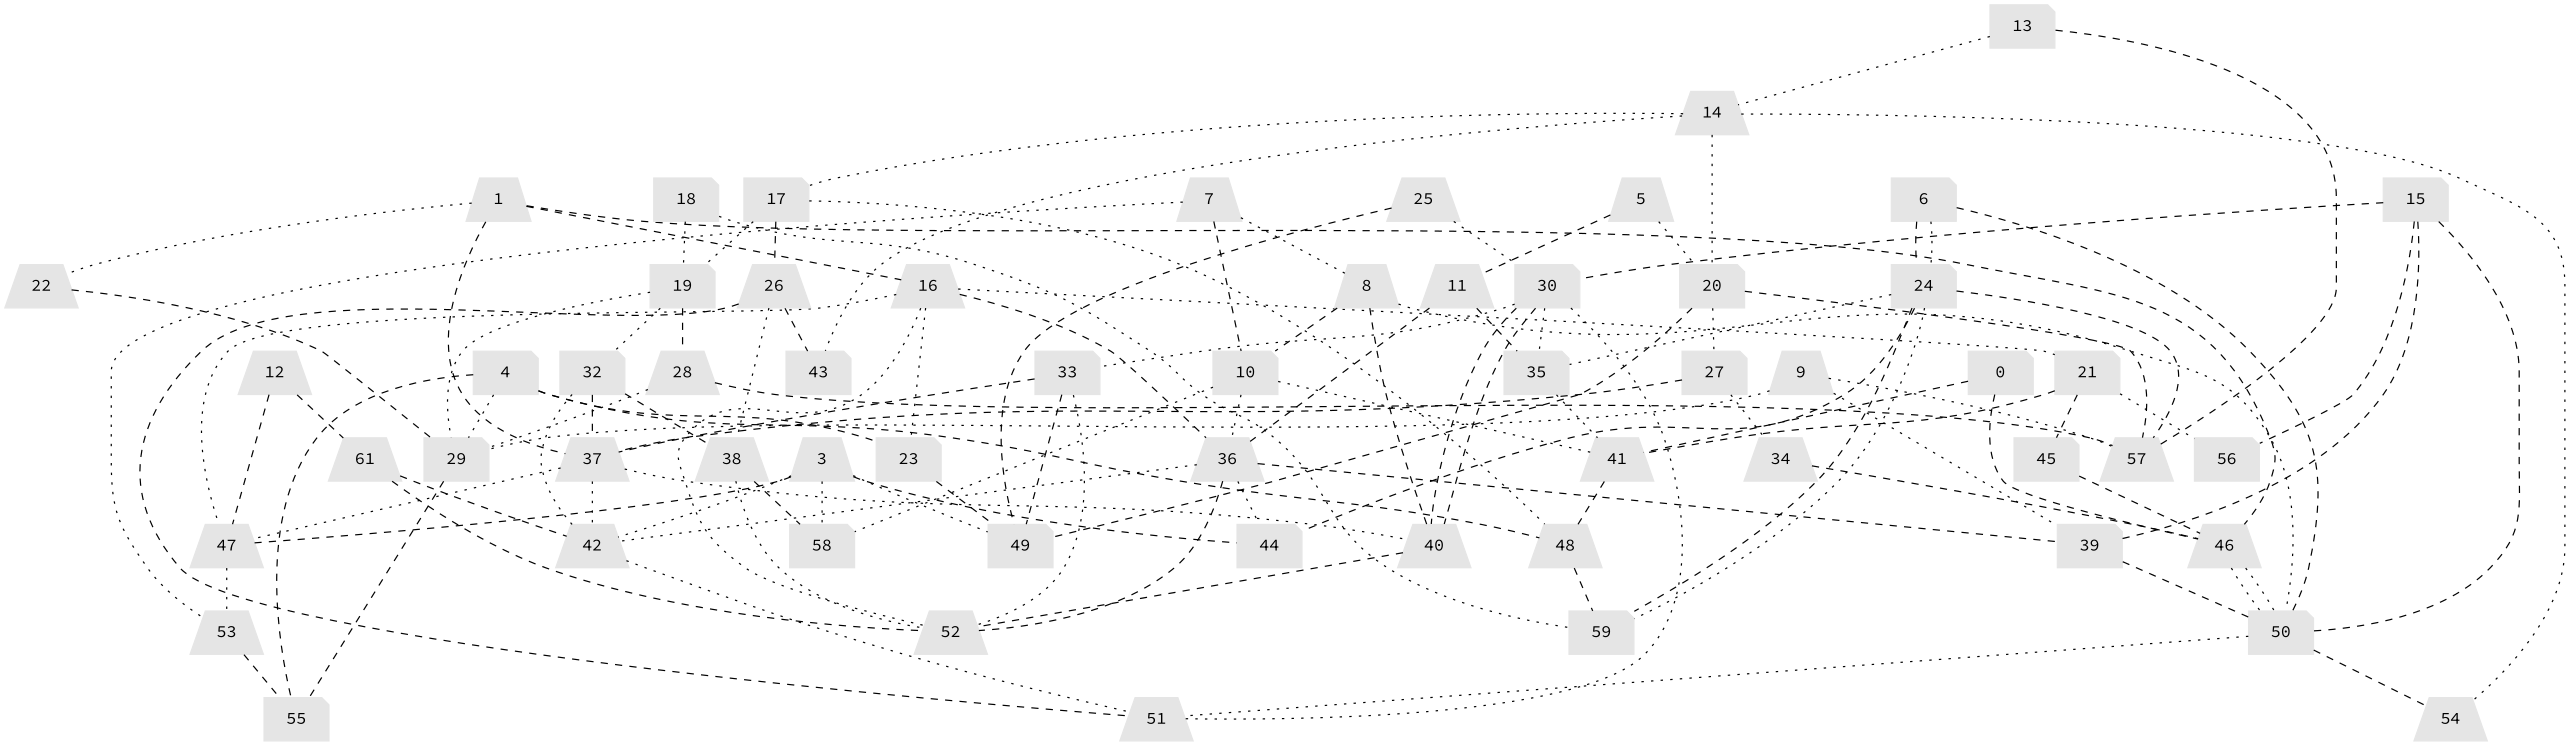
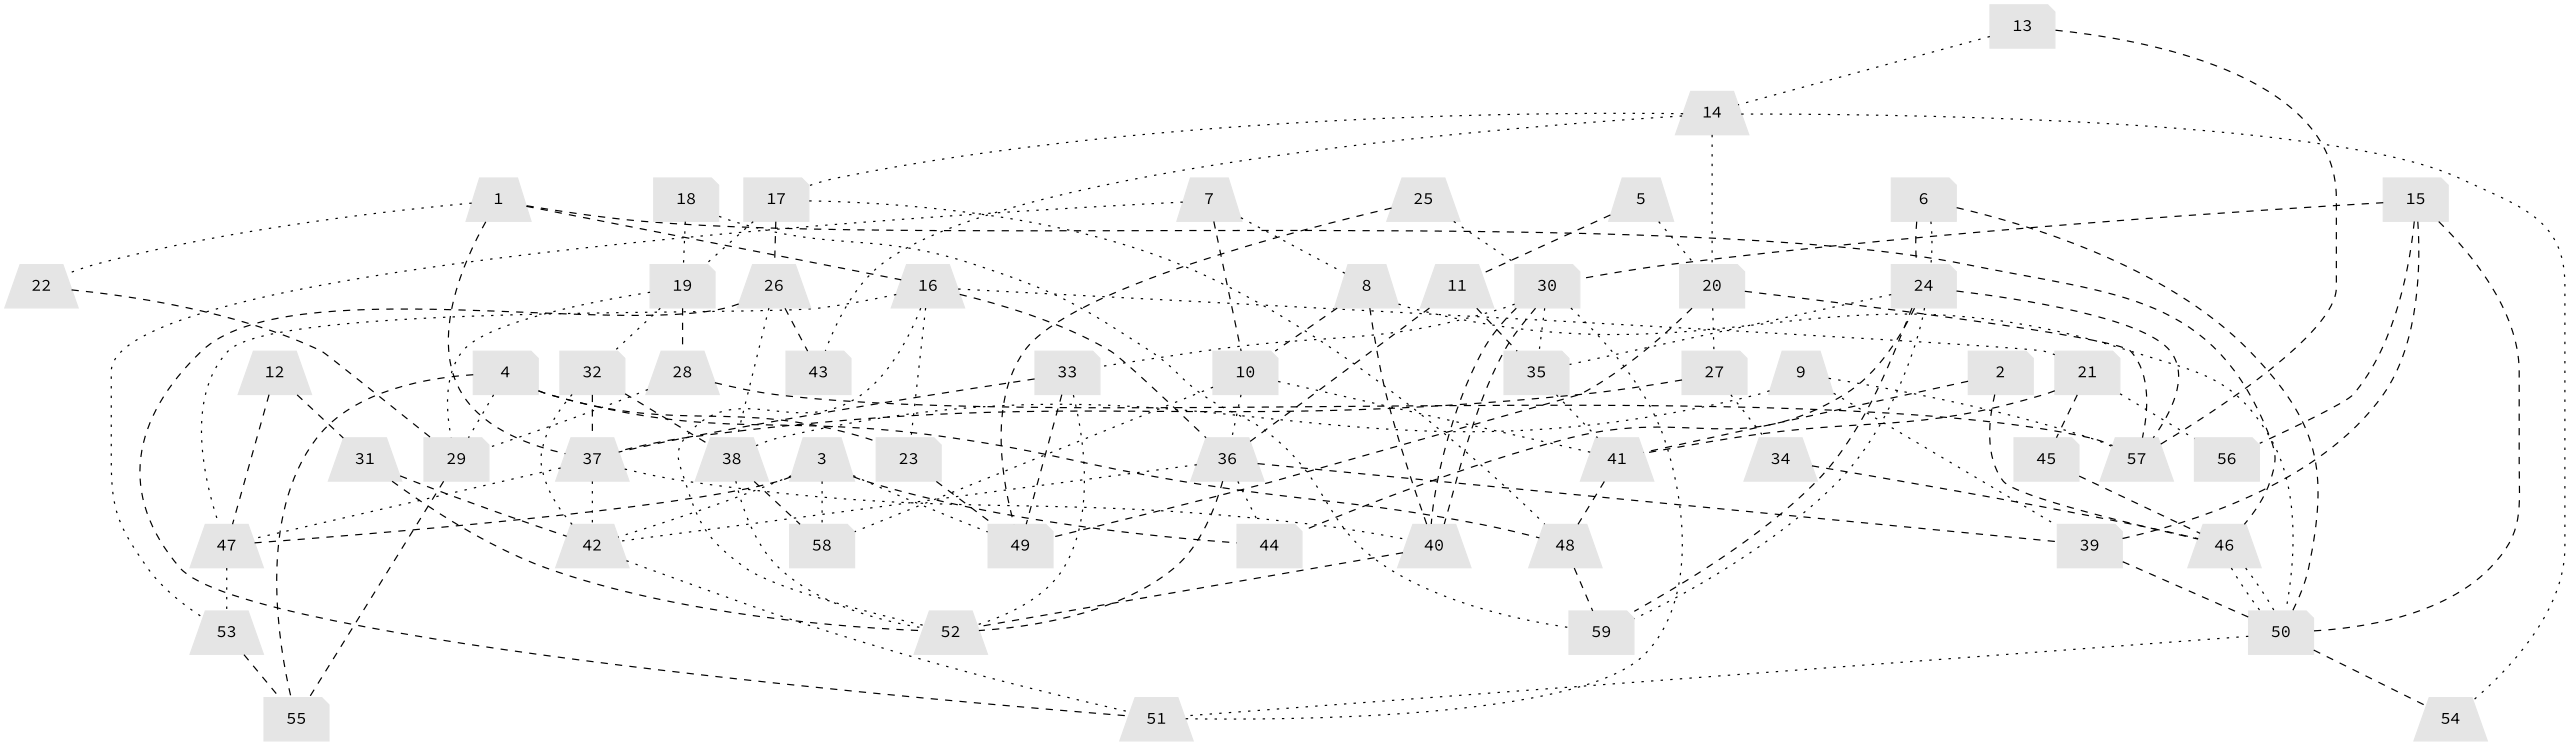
(2001, 373) -> (2001, 373)
(1162, 427) -> (1314, 423)
(365, 459) -> (365, 459)
